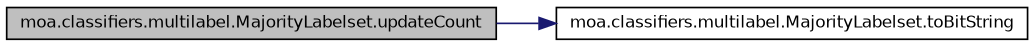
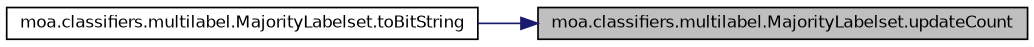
(518, 23) -> (499, 23)
